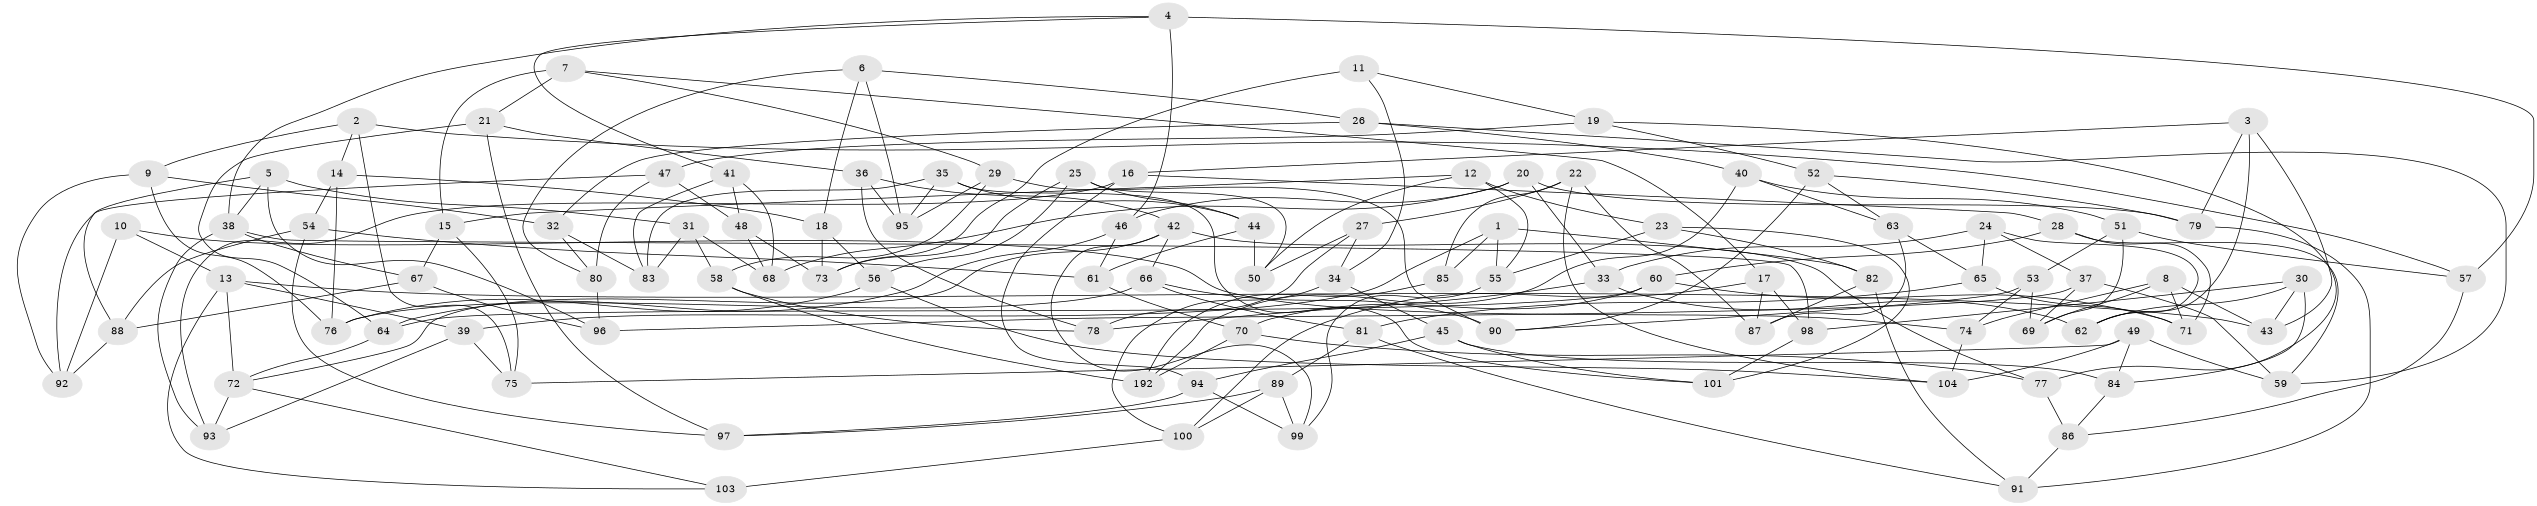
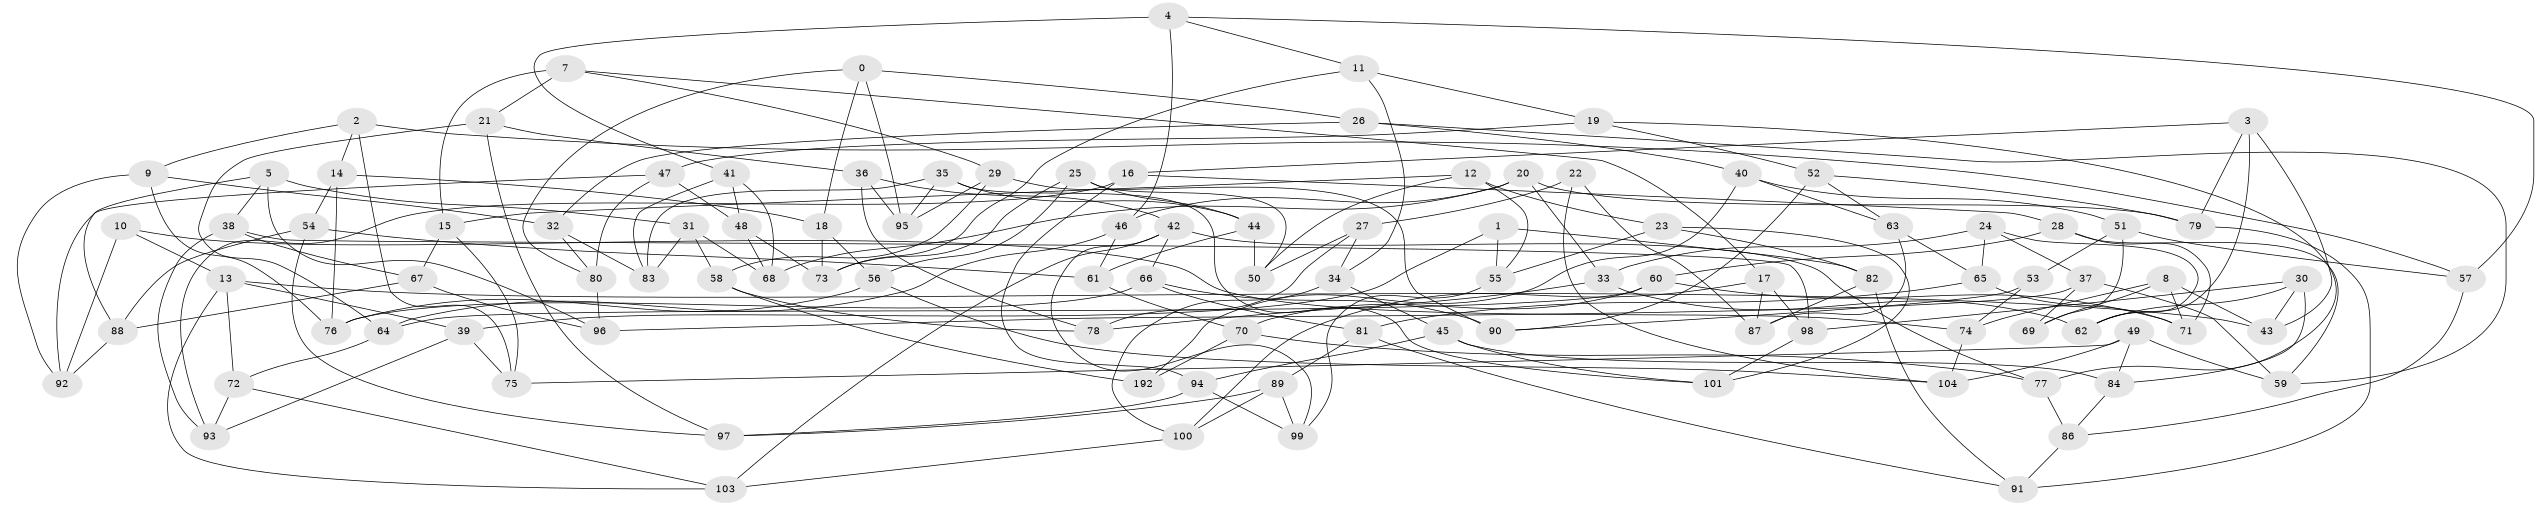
(533, 55) -> (1264, 42)
(862, 69) -> (862, 69)
(1443, 279) -> none
(703, 301) -> (934, 331)
(2031, 305) -> none
